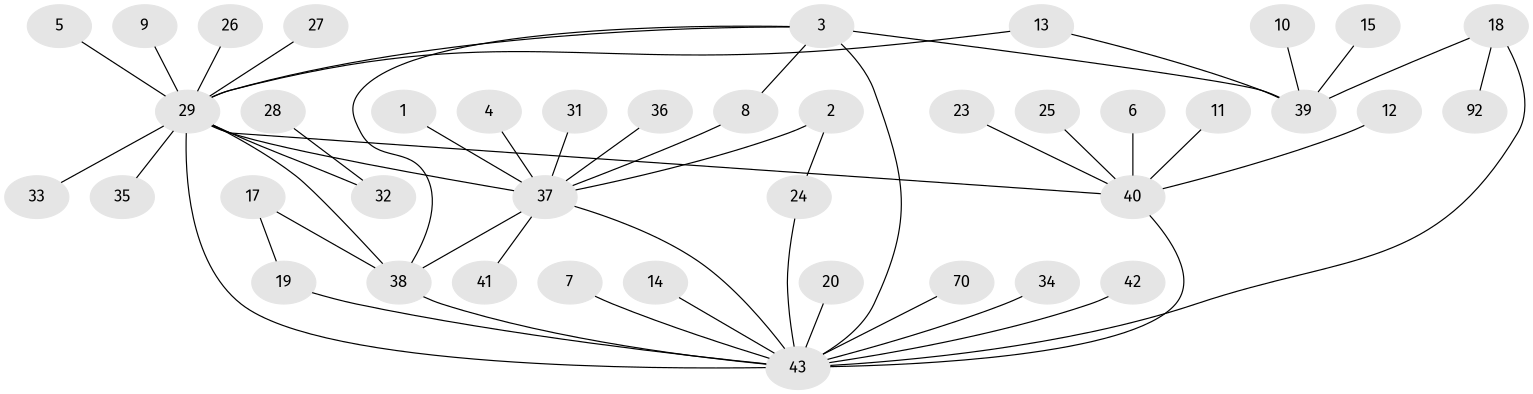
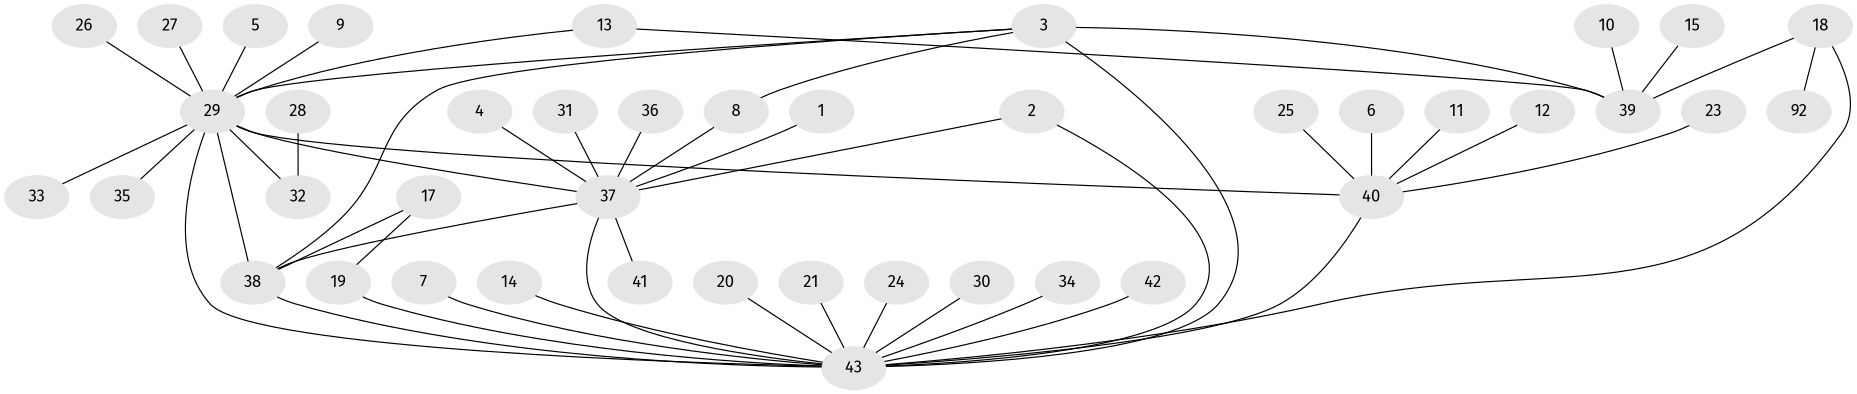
(815, 154) -> (1169, 322)
none -> (811, 283)
(962, 283) -> (982, 283)
